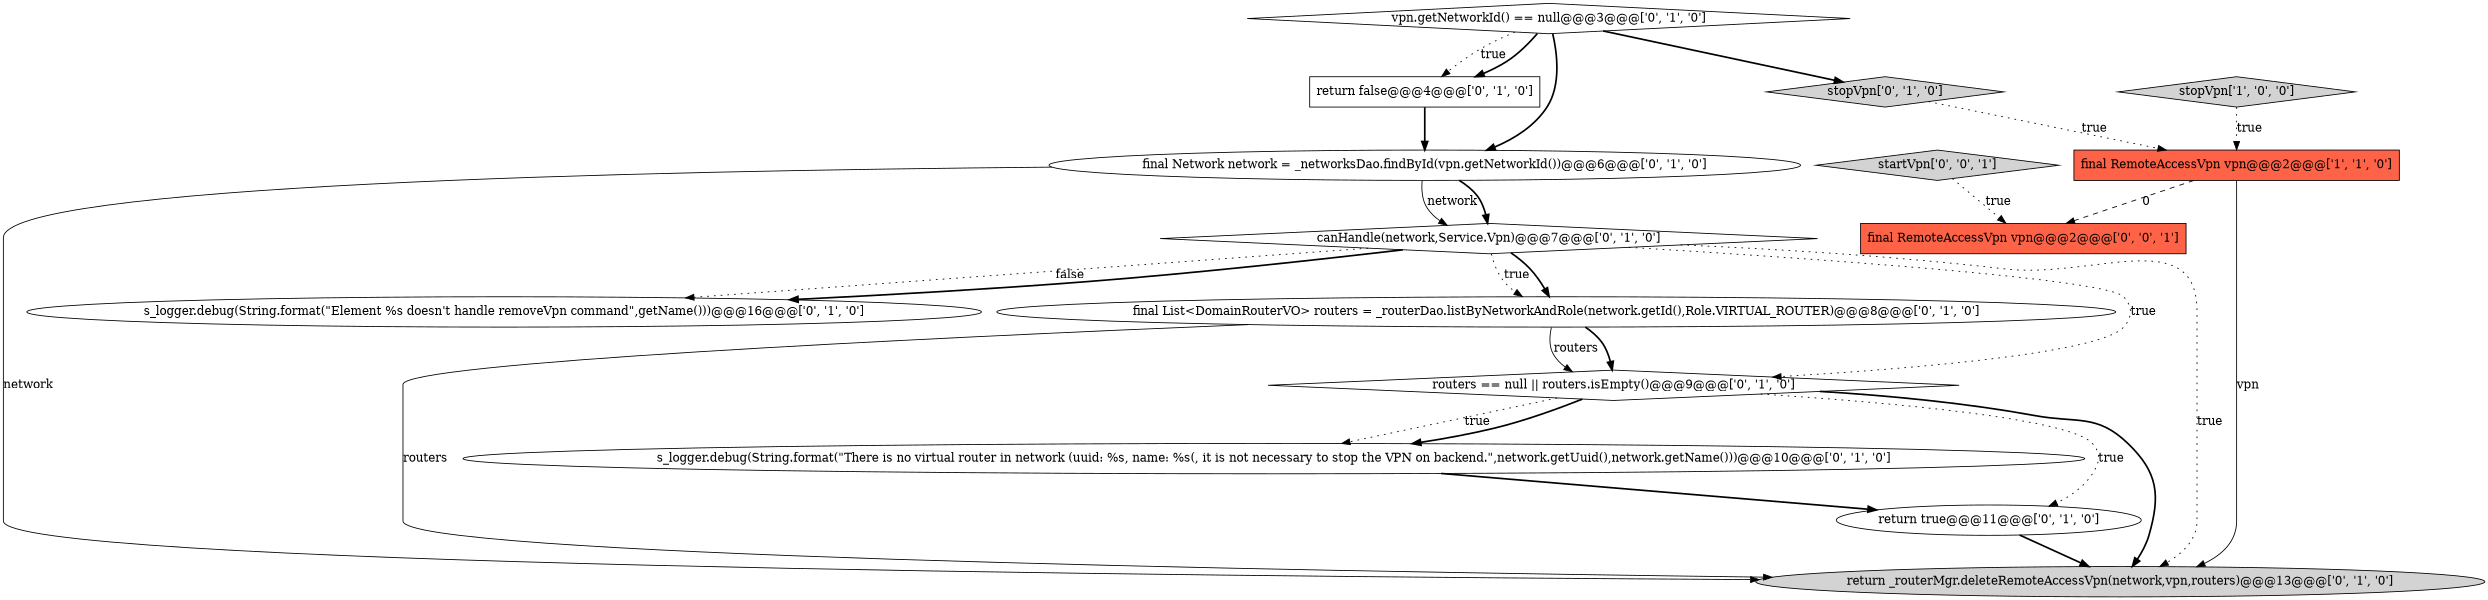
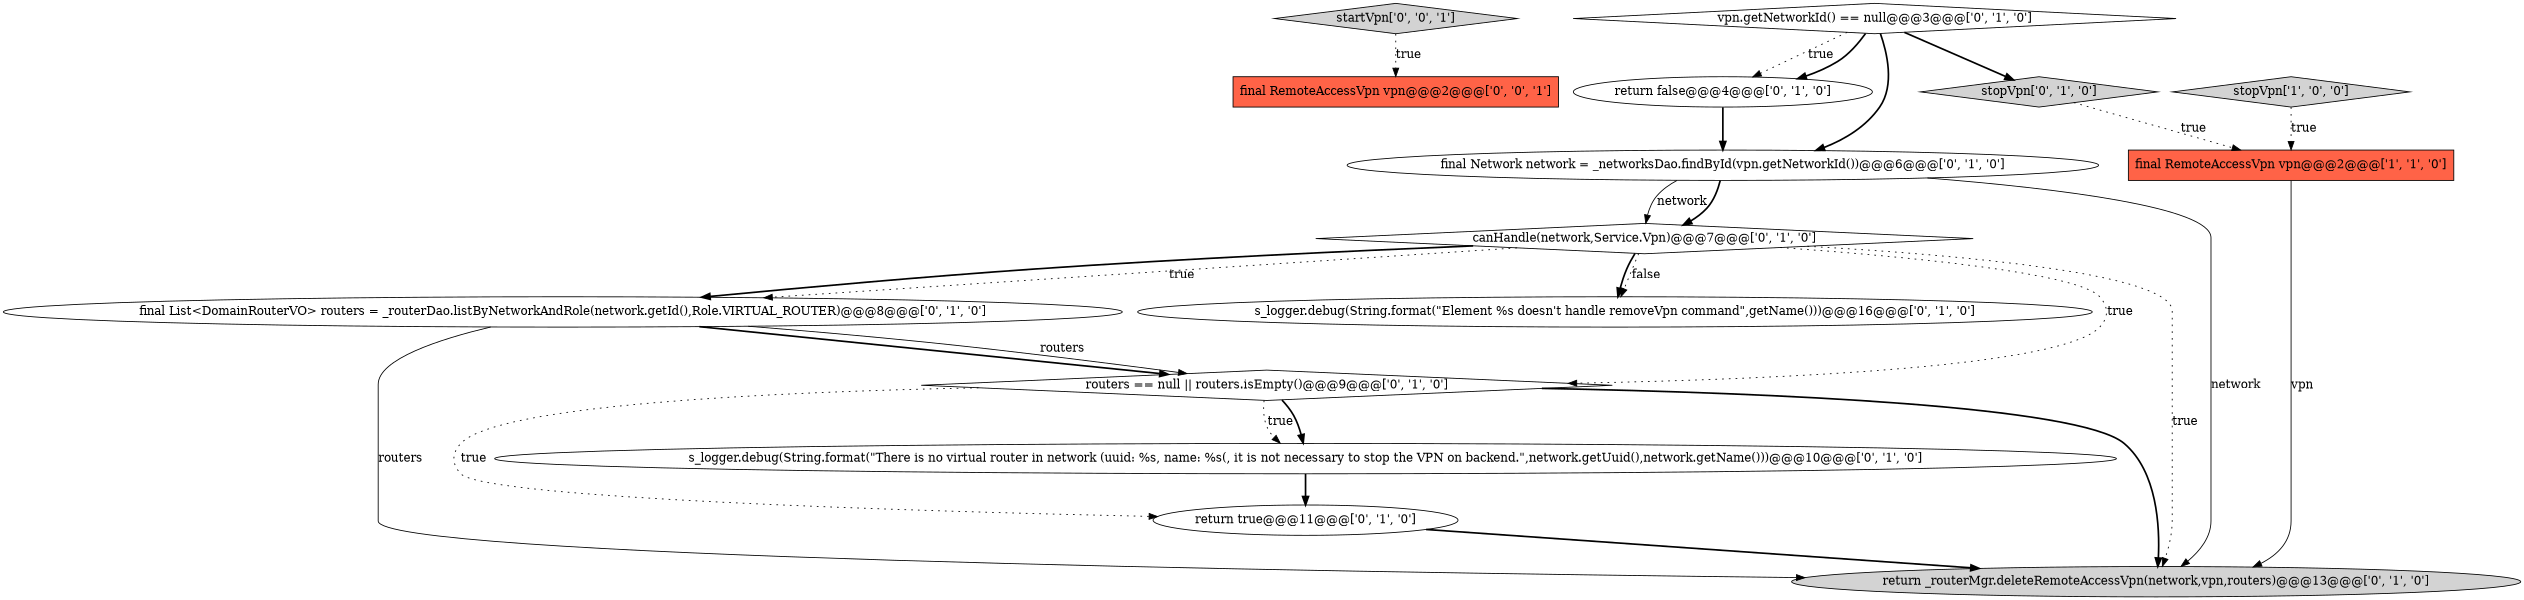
(1425, 92) -> (1723, 92)
(2134, 201) -> none
